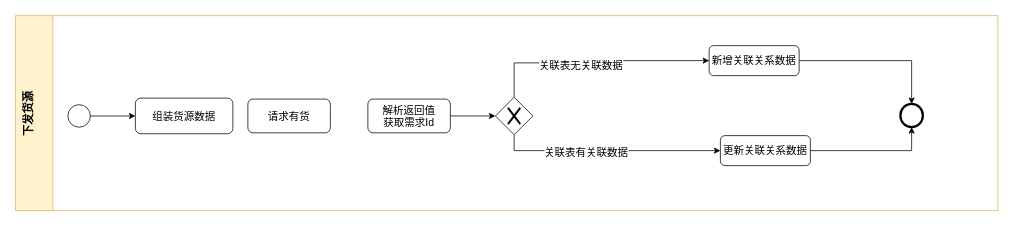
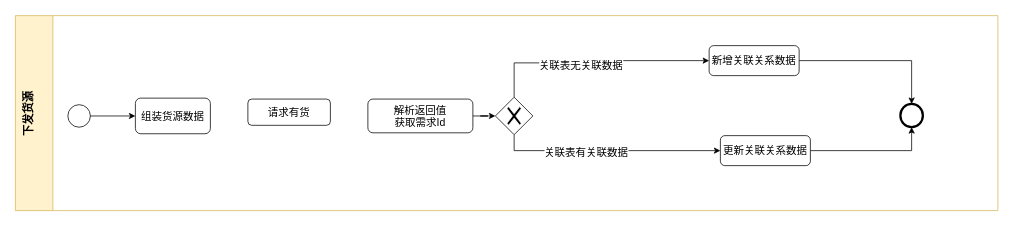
(184, 116) -> (173, 116)
(289, 116) -> (289, 112)
(409, 116) -> (420, 116)
